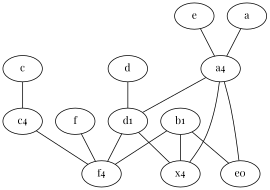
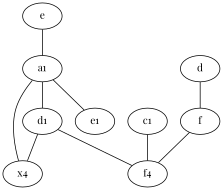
(247, 16) -> none
(23, 69) -> none
(221, 69) -> (42, 69)
(128, 95) -> (200, 95)
(23, 121) -> (148, 121)
(180, 121) -> none
(240, 174) -> (95, 121)
